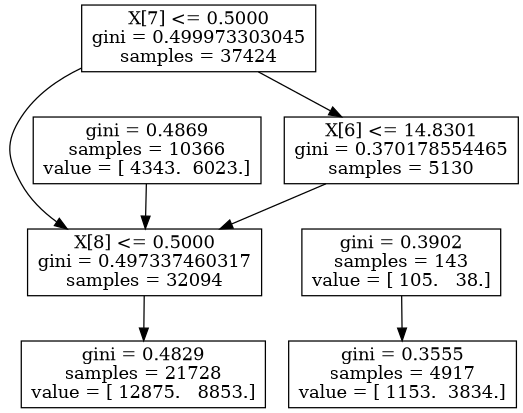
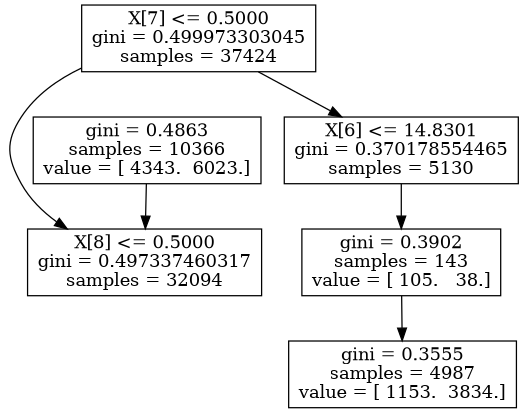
(147, 150) -> (147, 150)
(279, 204) -> (401, 200)
(143, 374) -> none
(403, 374) -> (403, 374)
